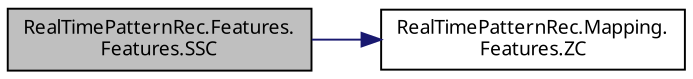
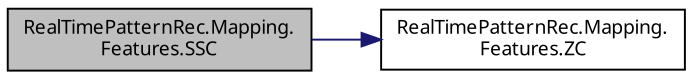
(160, 40) -> (160, 40)
